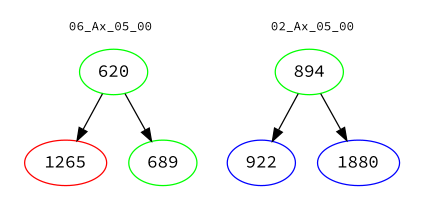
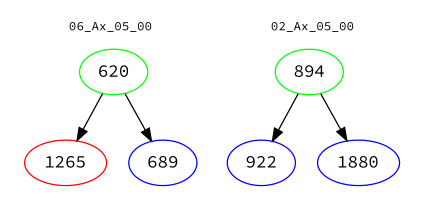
(163, 163) -> (163, 163)
